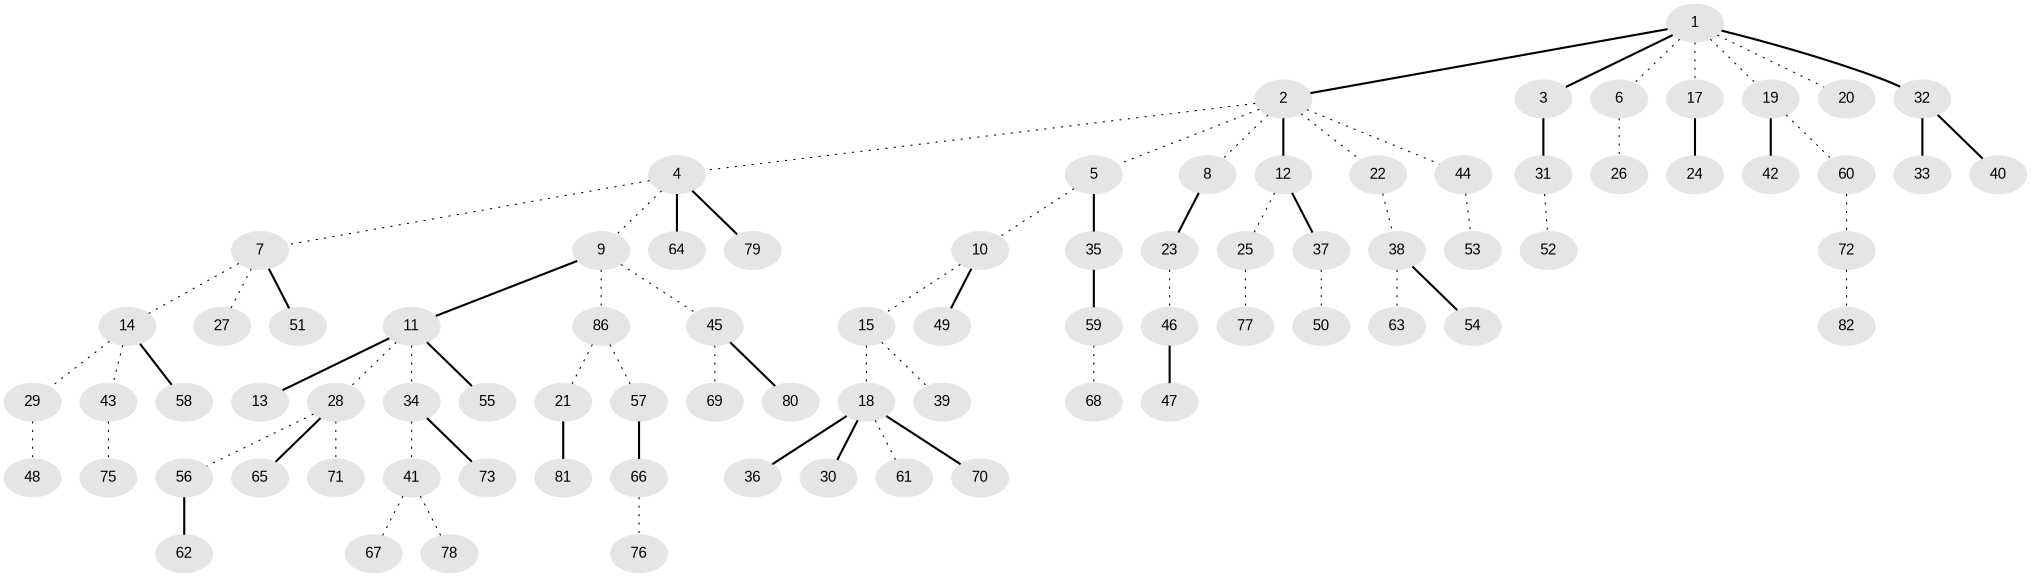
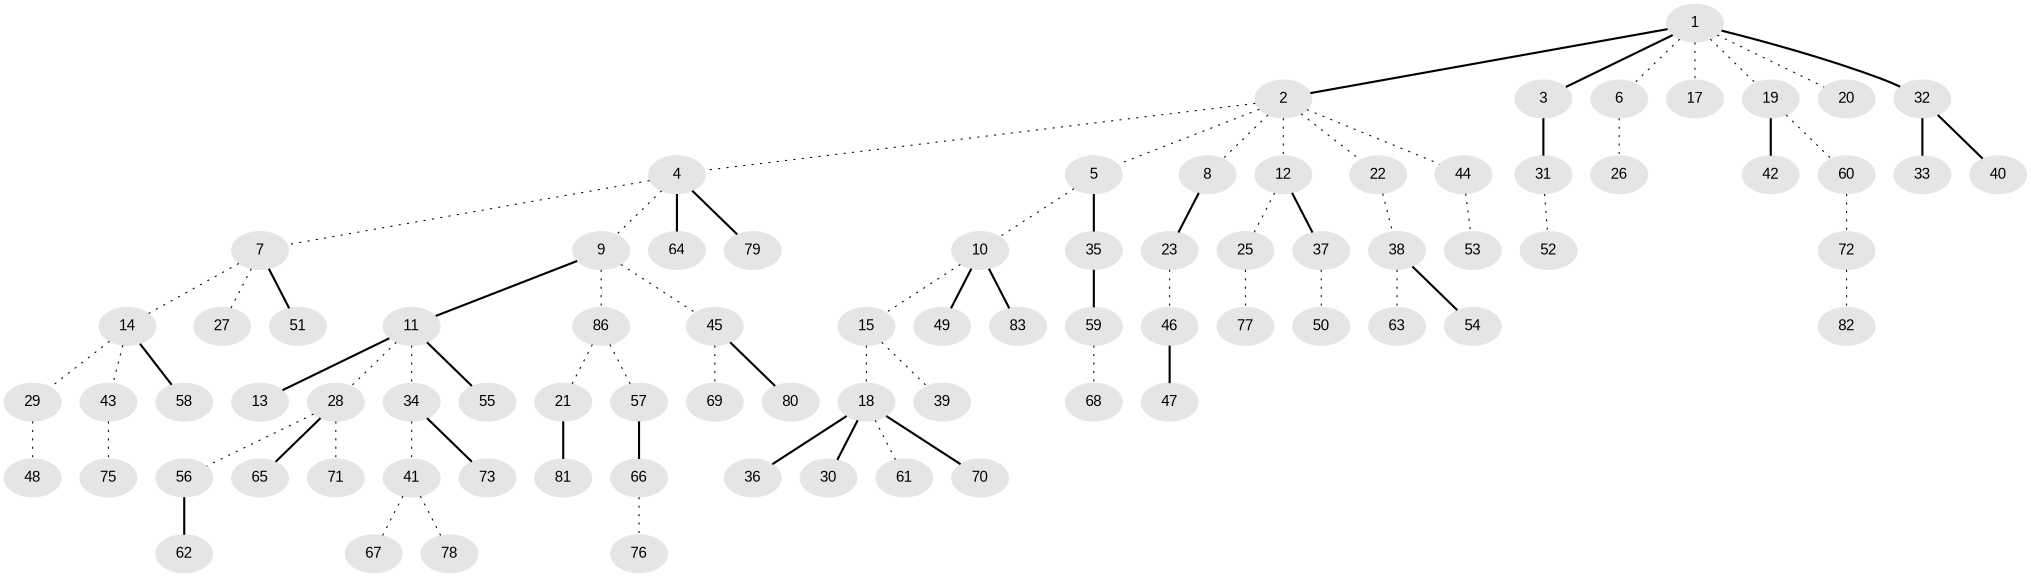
(1283, 137) -> (1283, 137)
(1695, 175) -> none
none -> (1018, 326)
